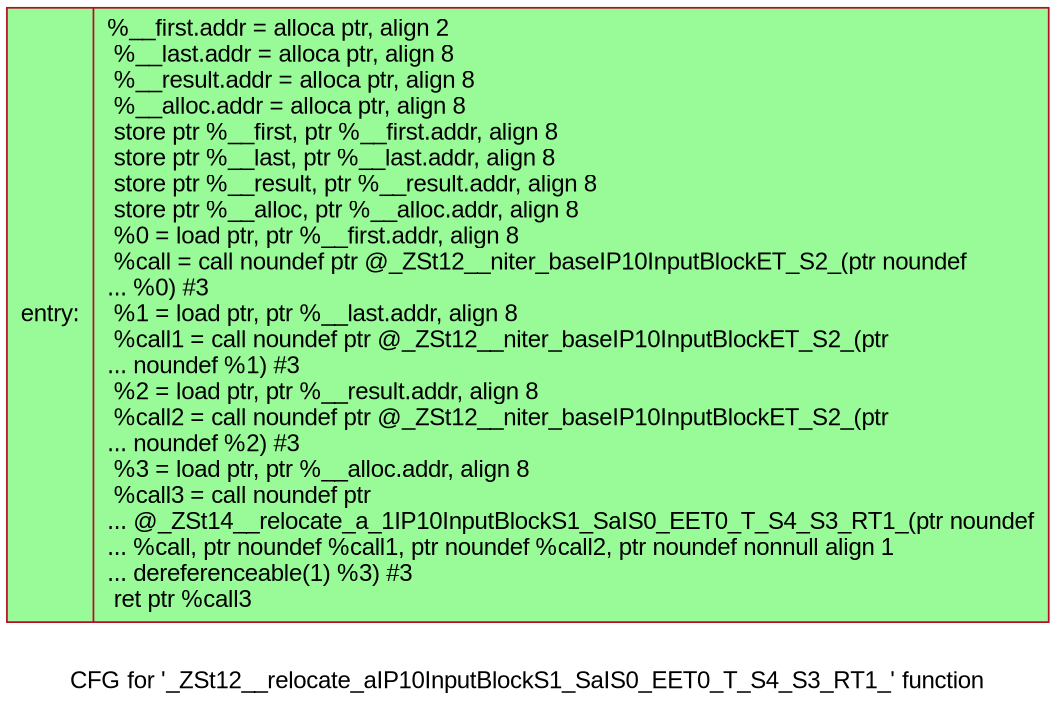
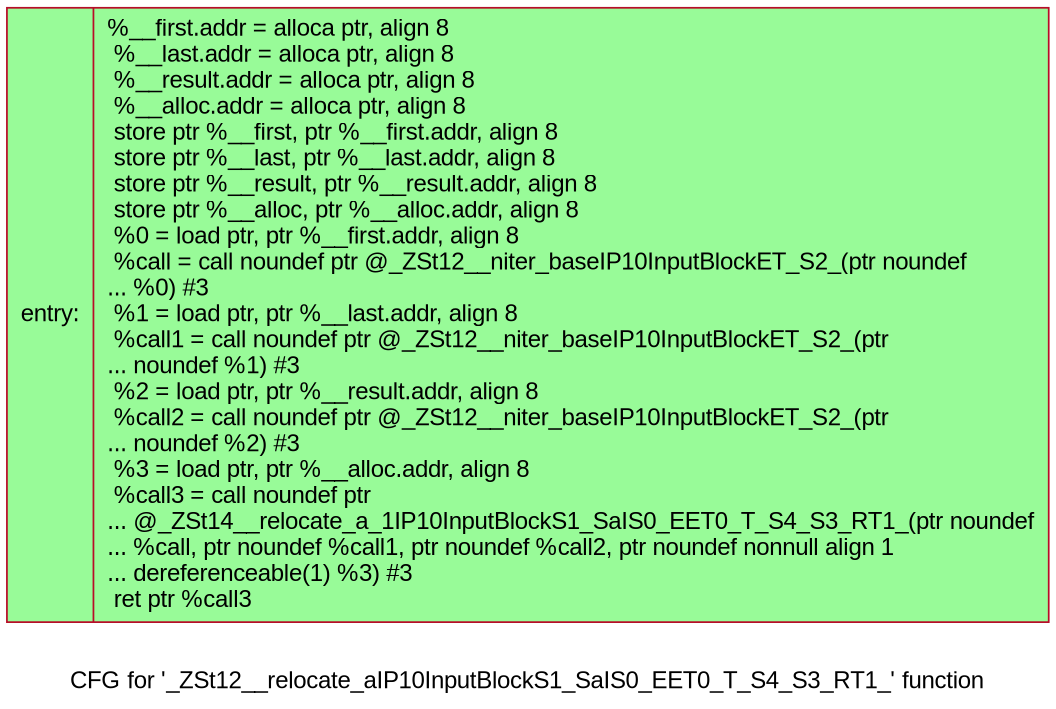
(279, 29) -> (279, 29)
